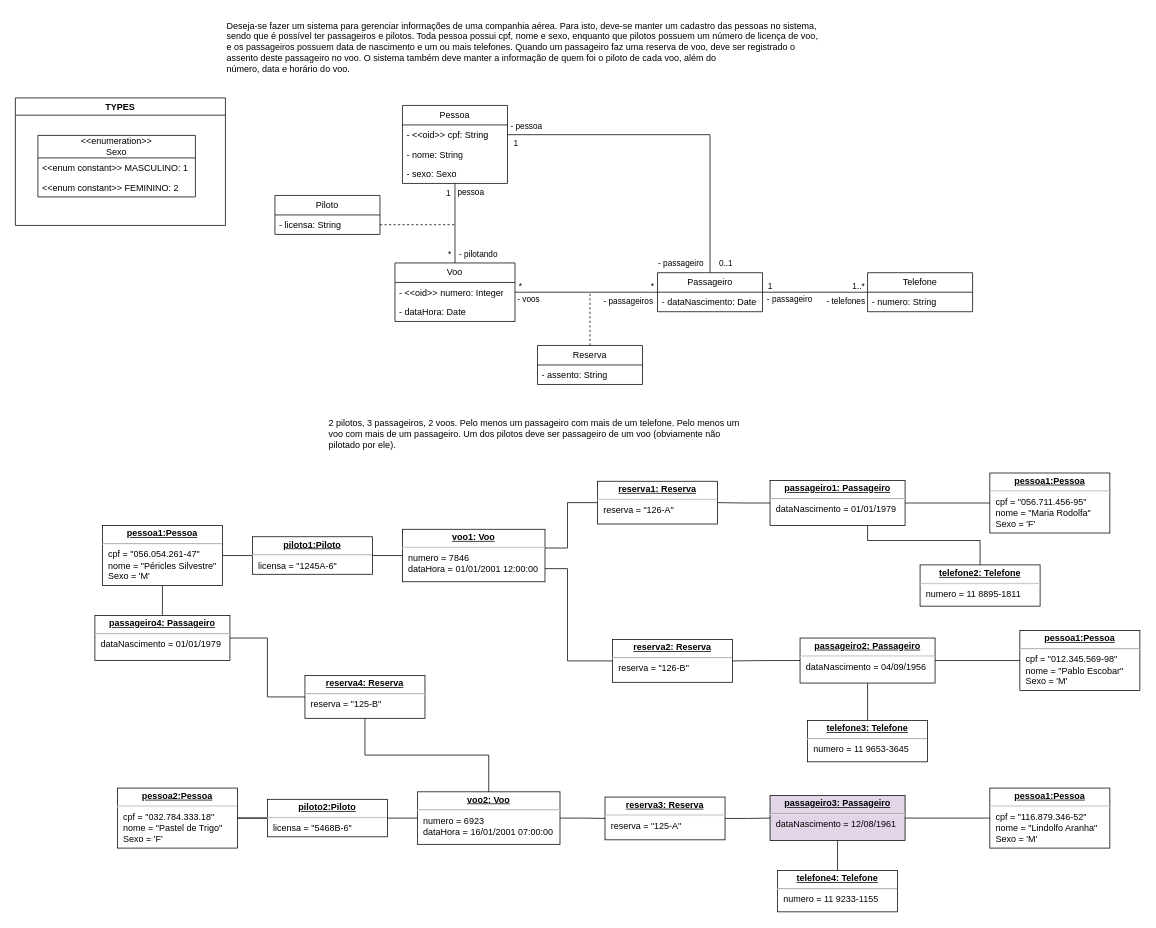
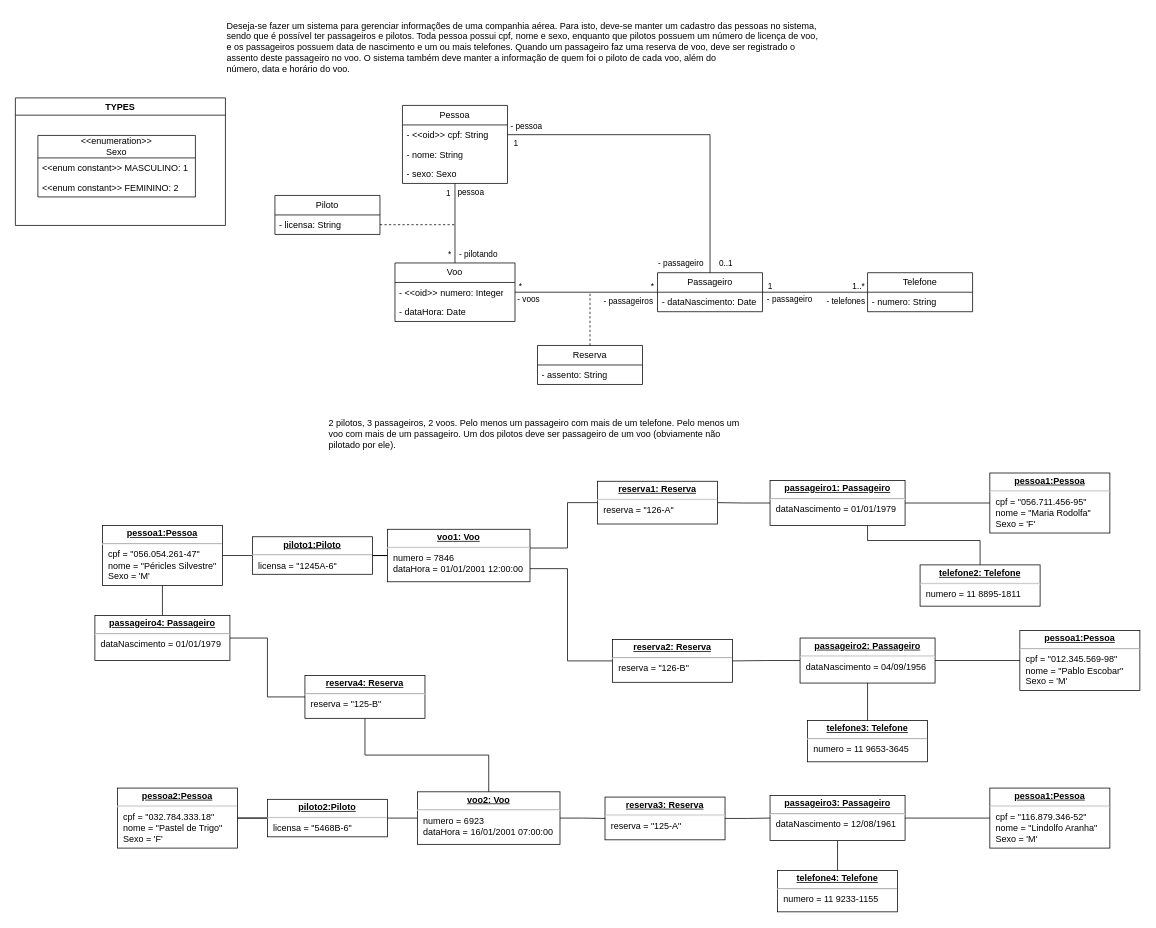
(474, 555) -> (459, 555)
(837, 818) -> (837, 818)
